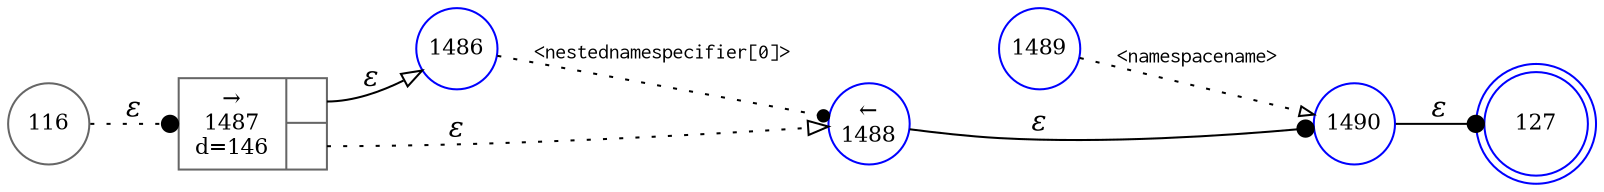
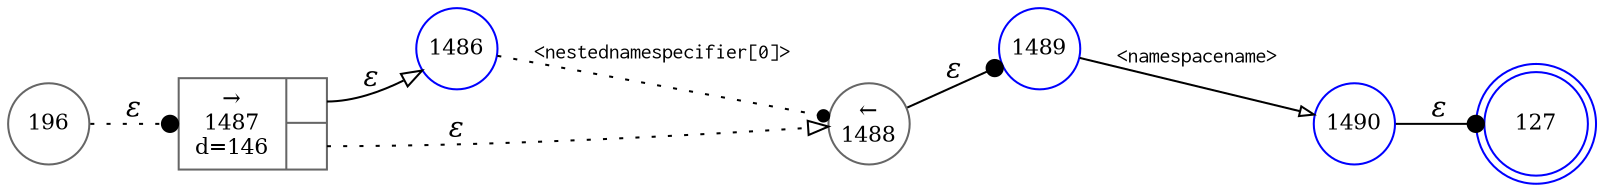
(1190, 85) -> (1190, 85)
(49, 124) -> (49, 124)
(869, 124) -> (869, 124)
(1103, 140) -> (947, 90)
